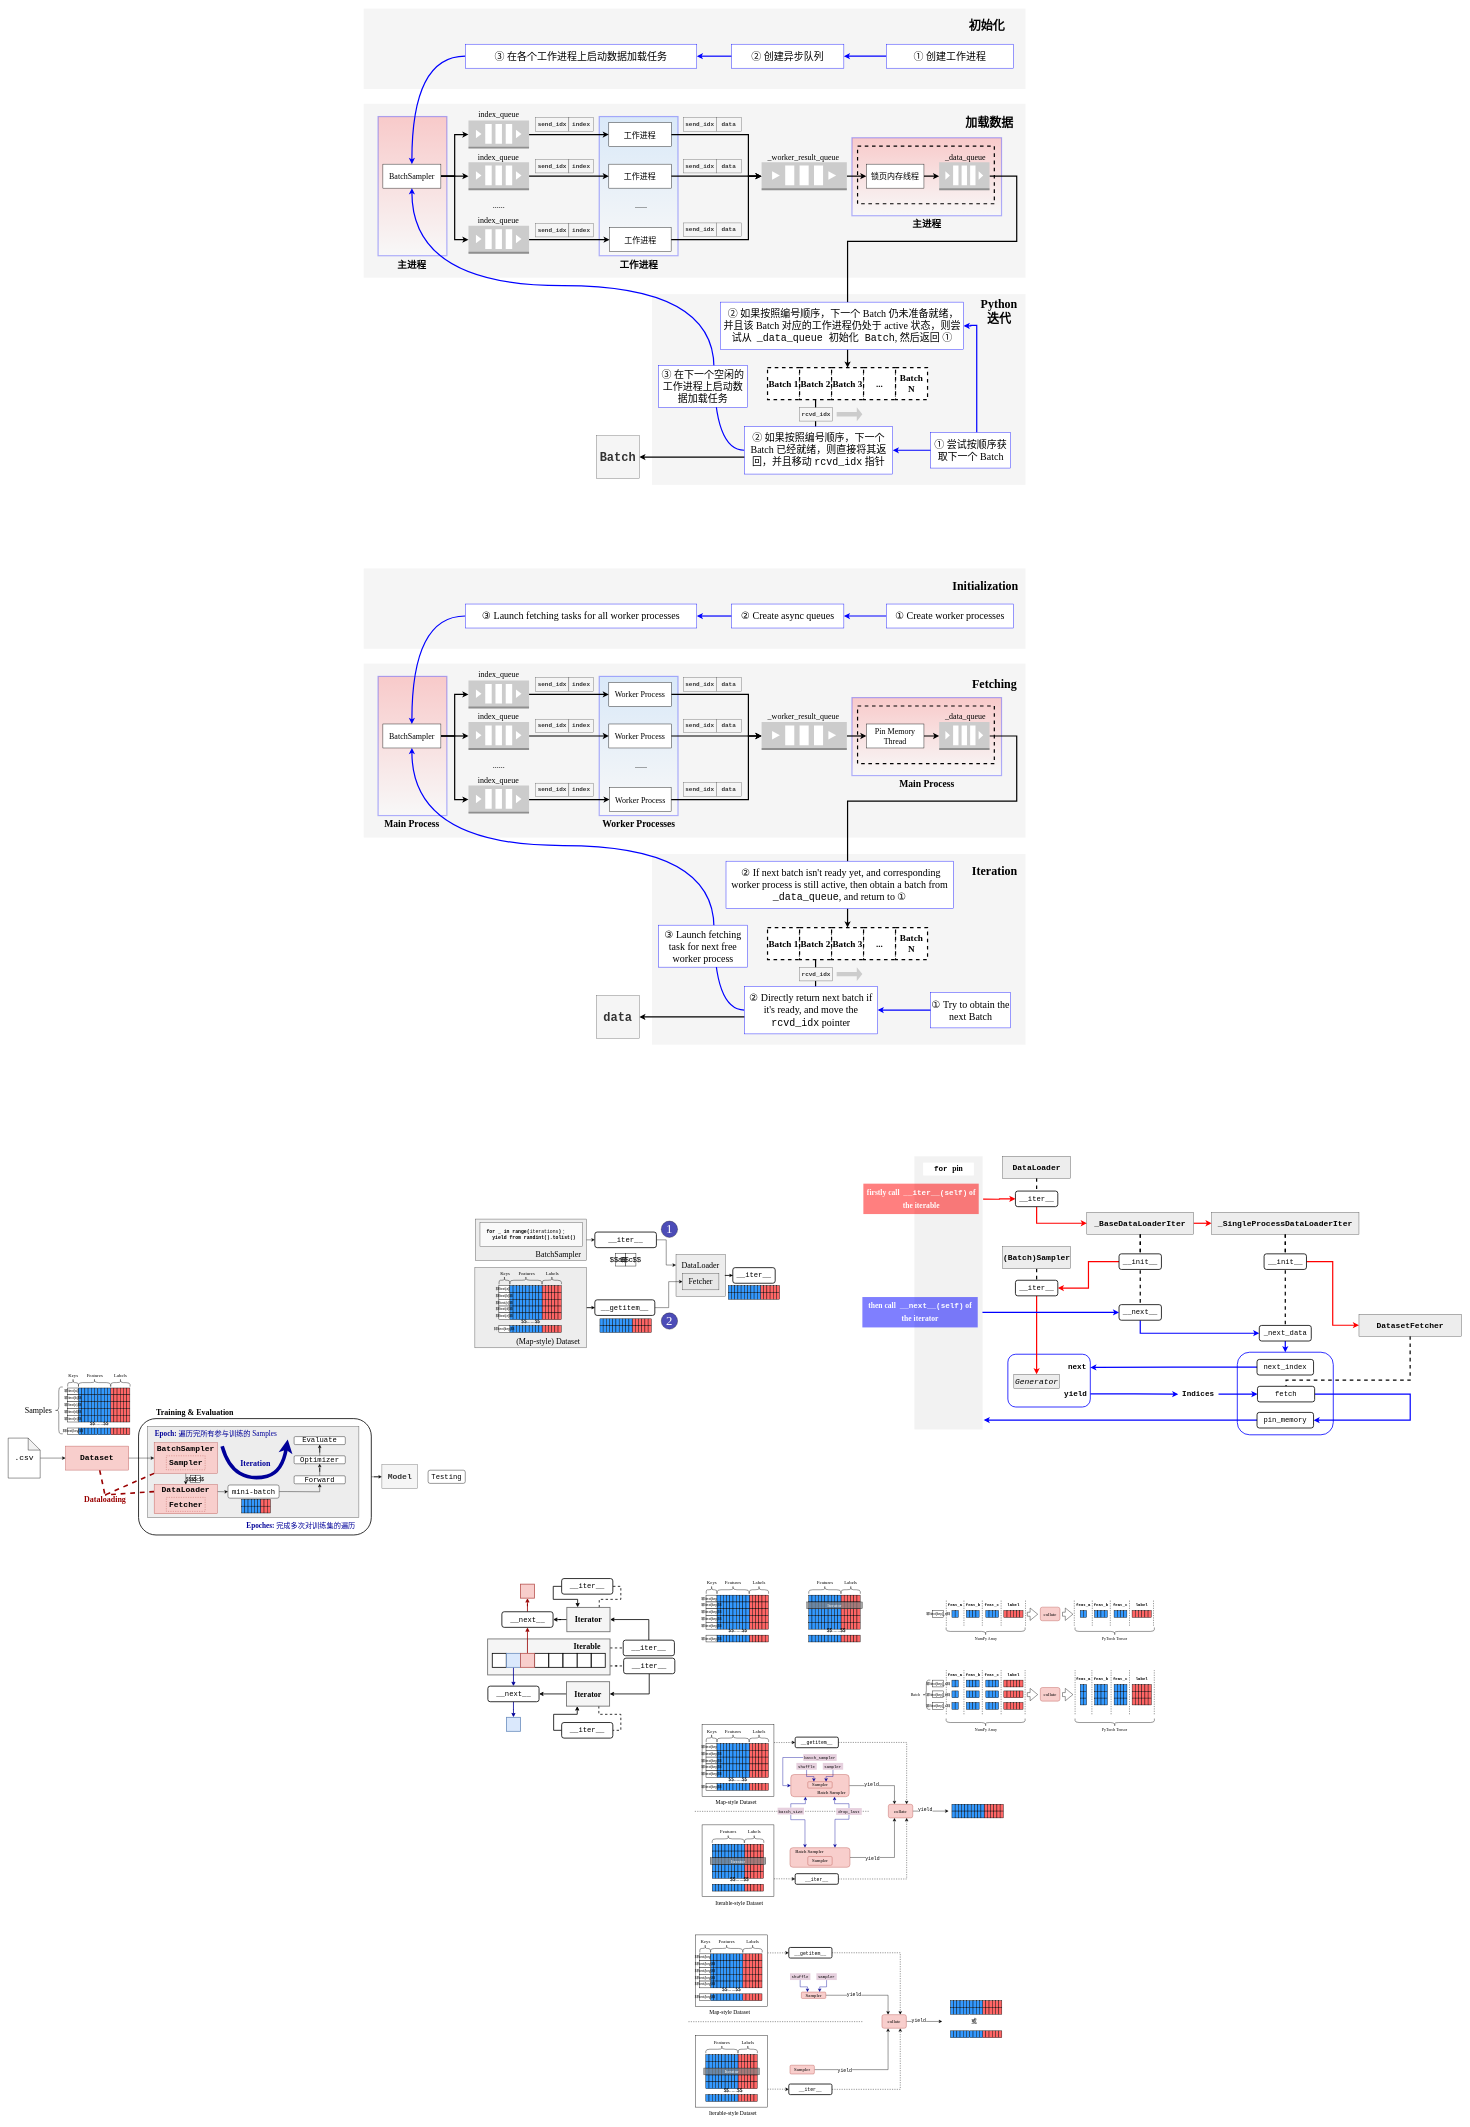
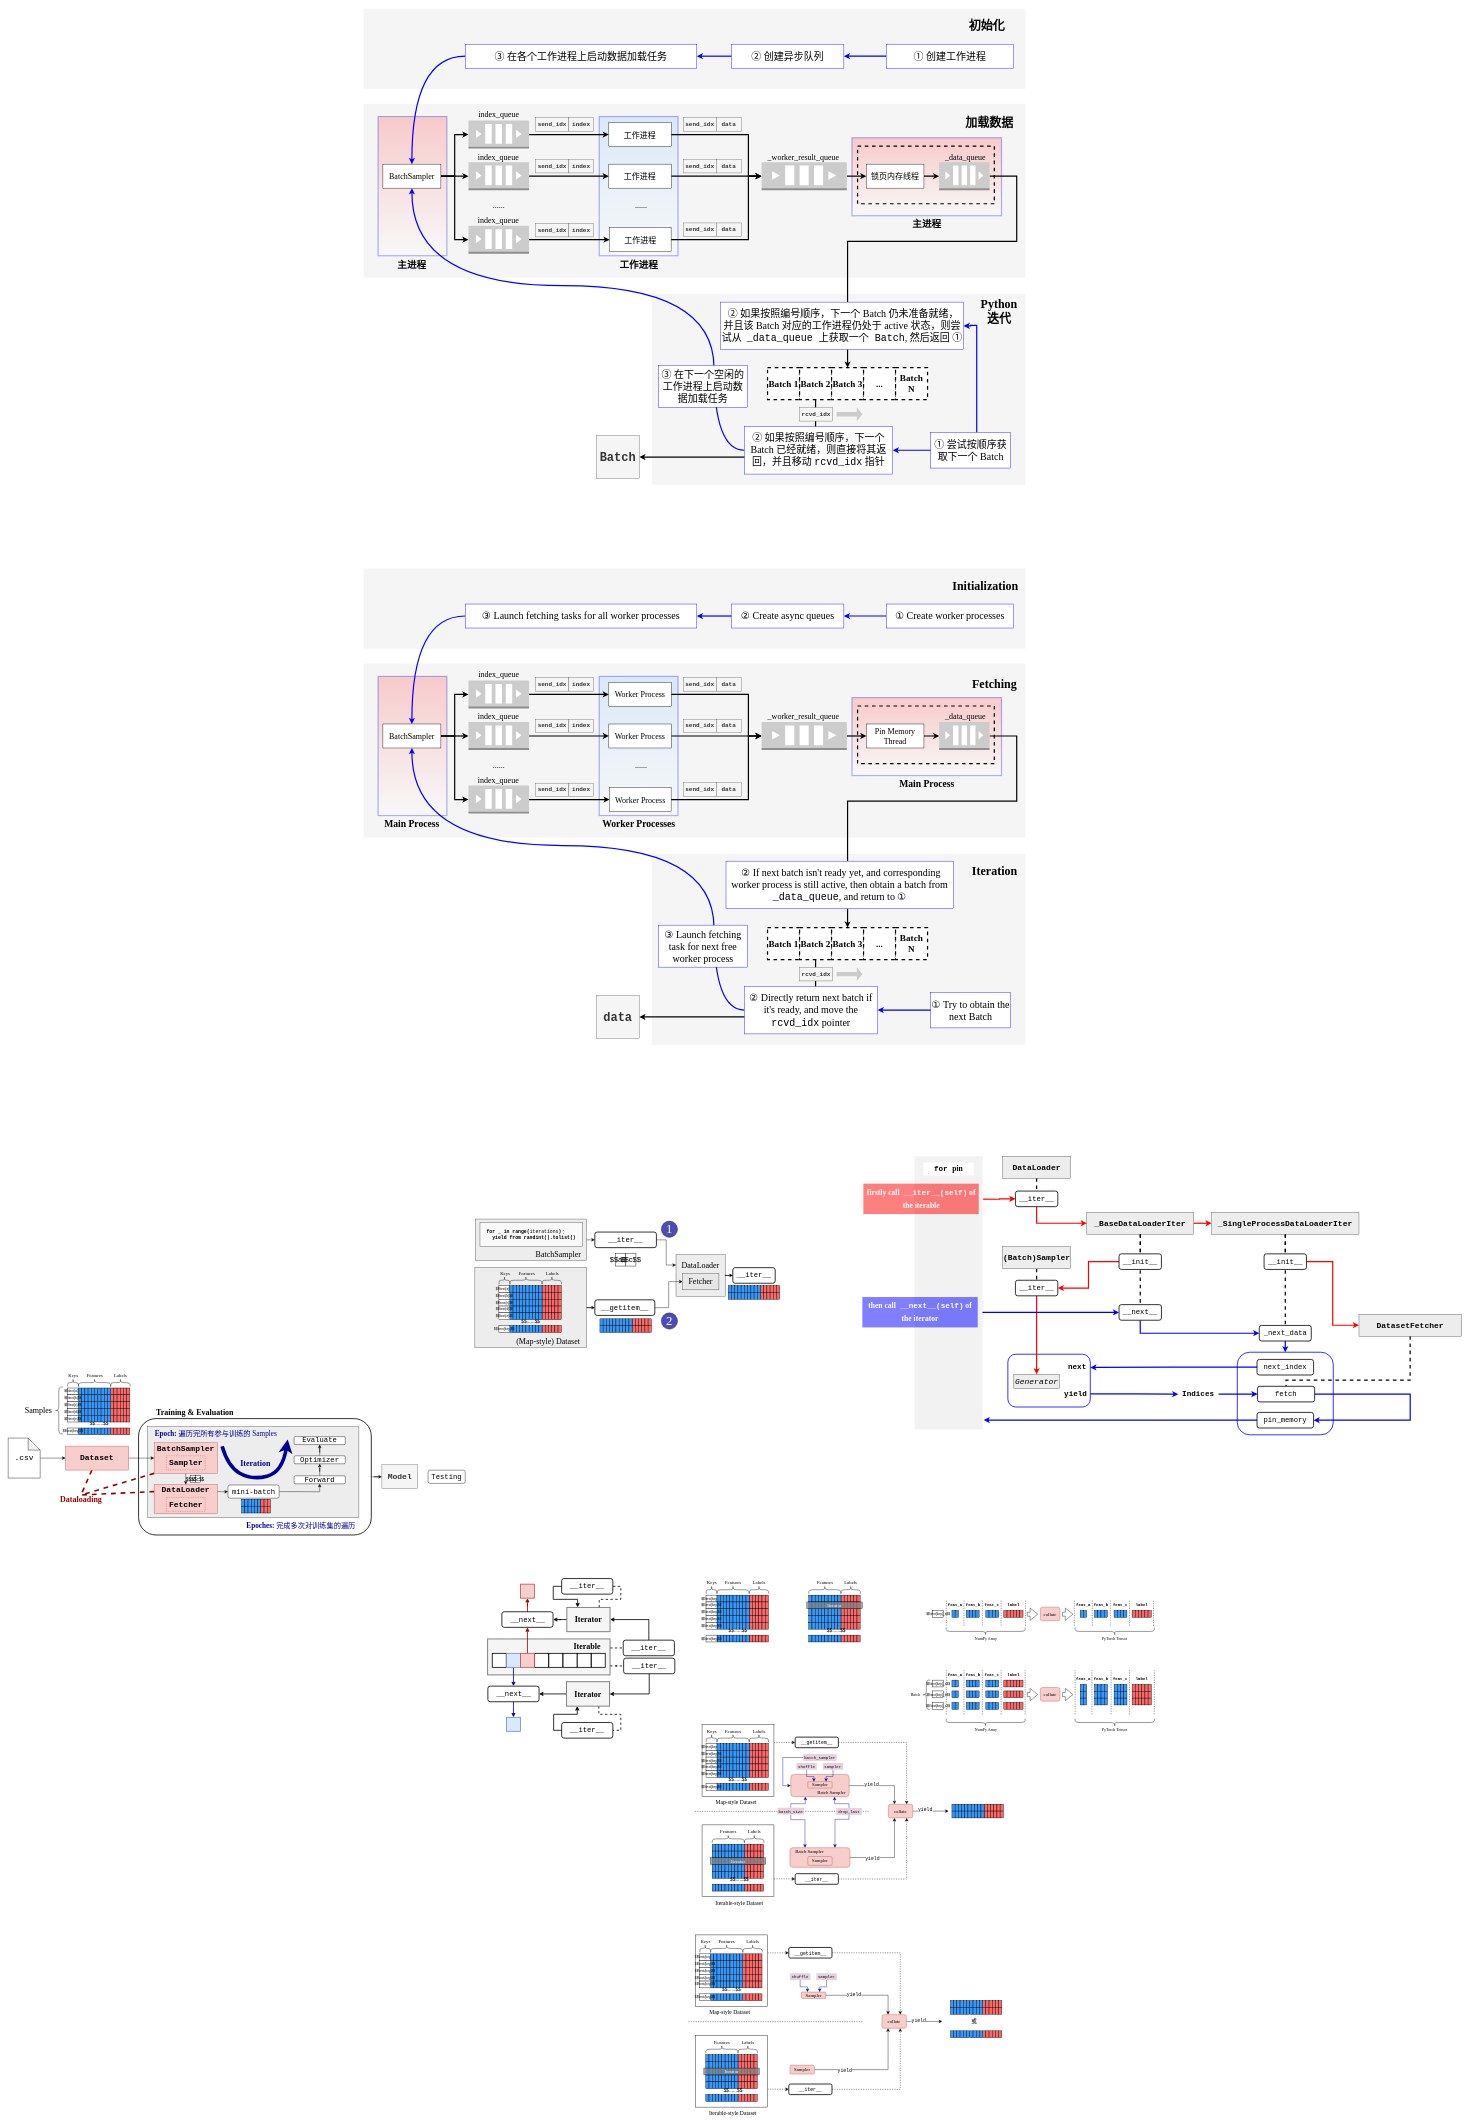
(842, 326) -> (842, 326)
(105, 1499) -> (81, 1499)
